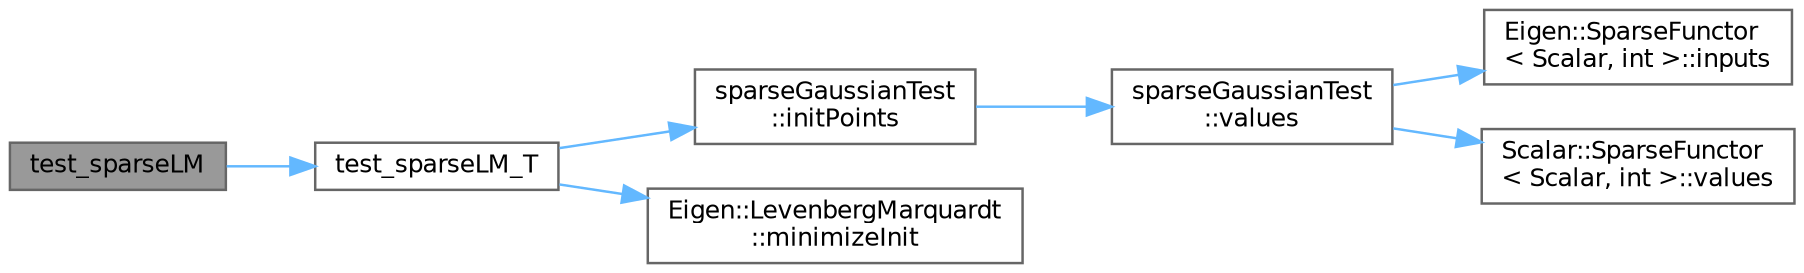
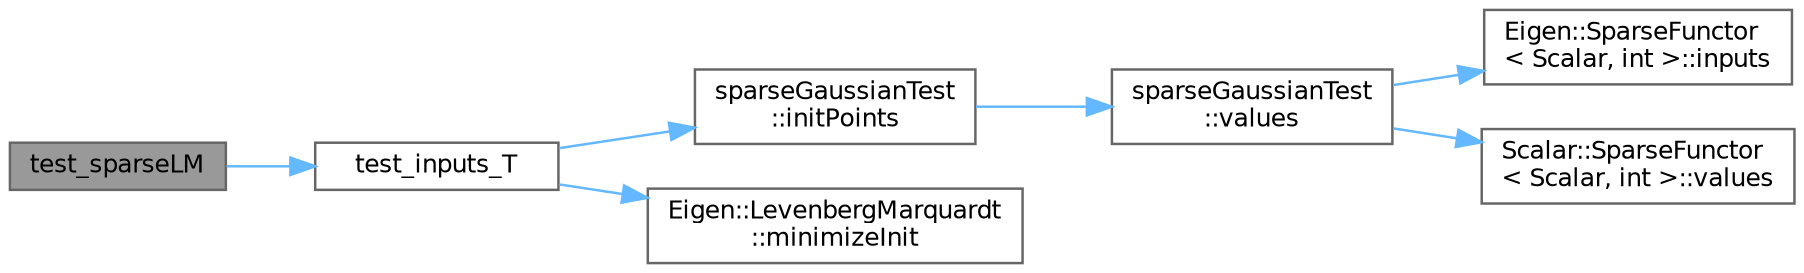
(437, 166) -> (437, 166)
